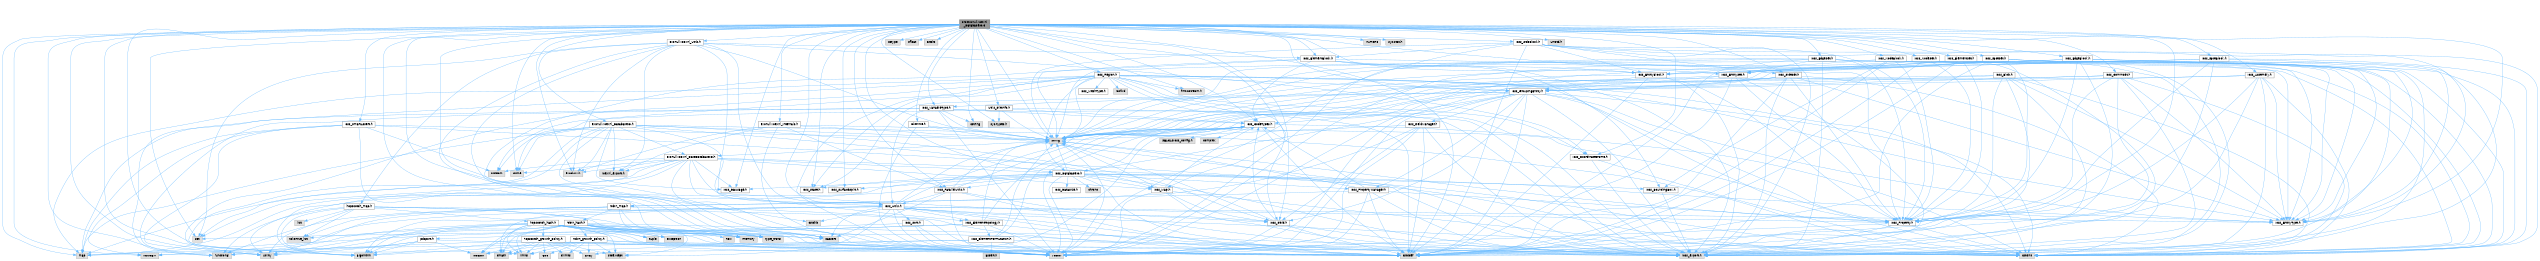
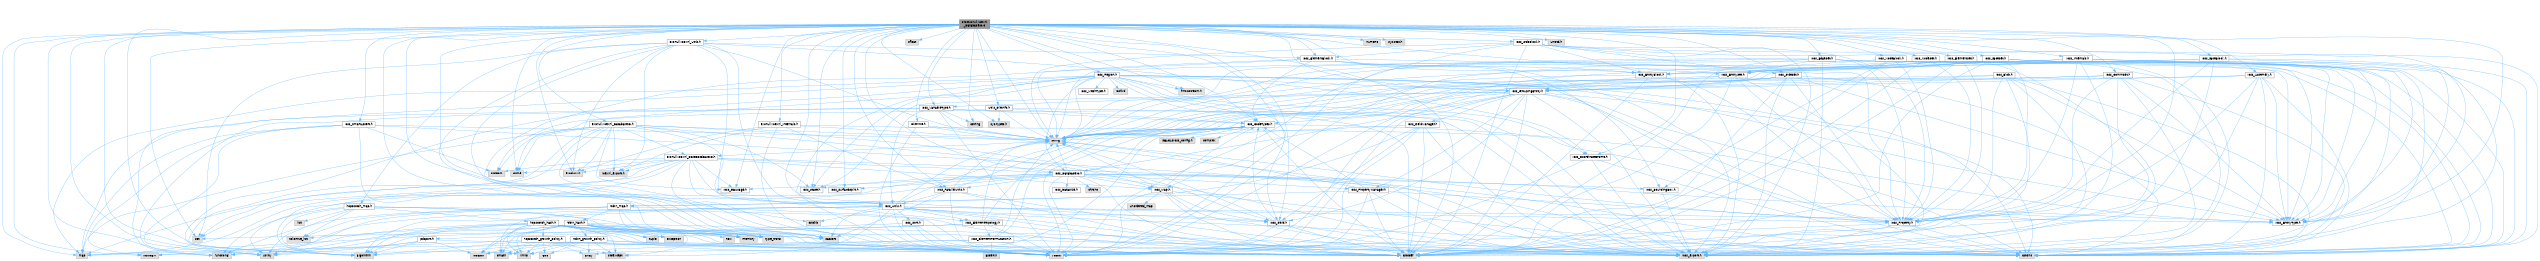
(893, 42) -> none
(931, 42) -> none
(2078, 59) -> (2078, 59)
(1331, 145) -> (721, 142)
(1103, 202) -> (1359, 238)
none -> (1141, 207)
none -> (1245, 236)
(566, 256) -> none
